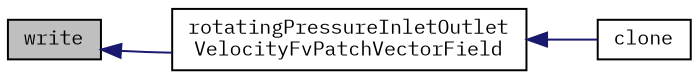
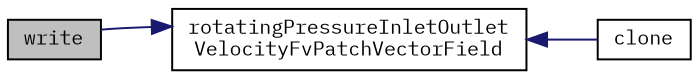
(146, 52) -> (126, 28)
